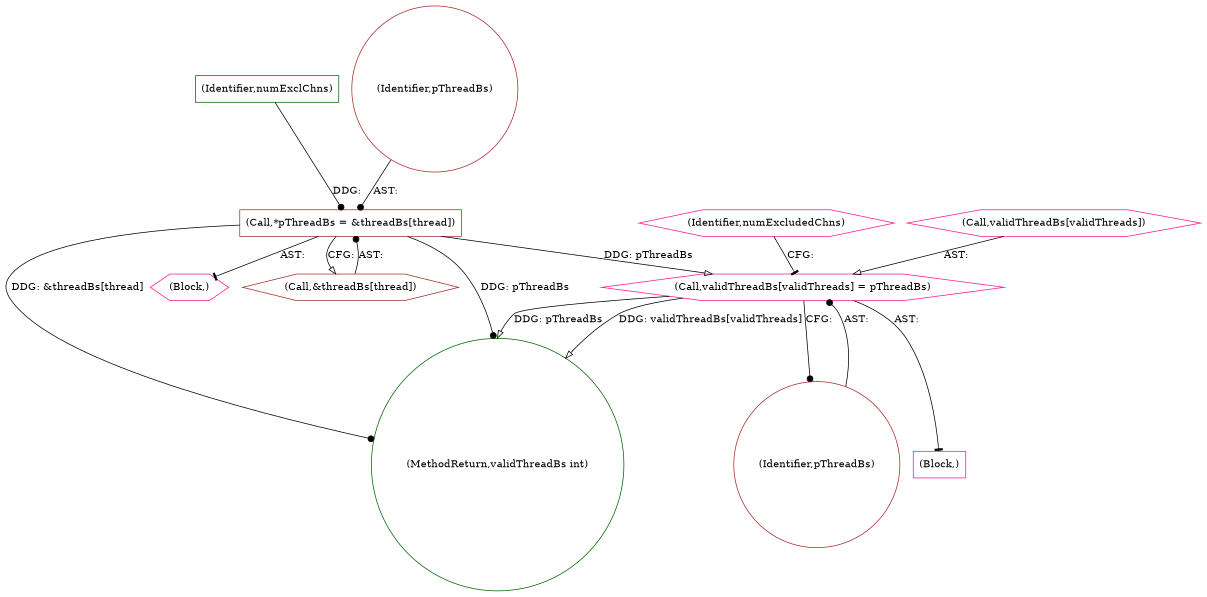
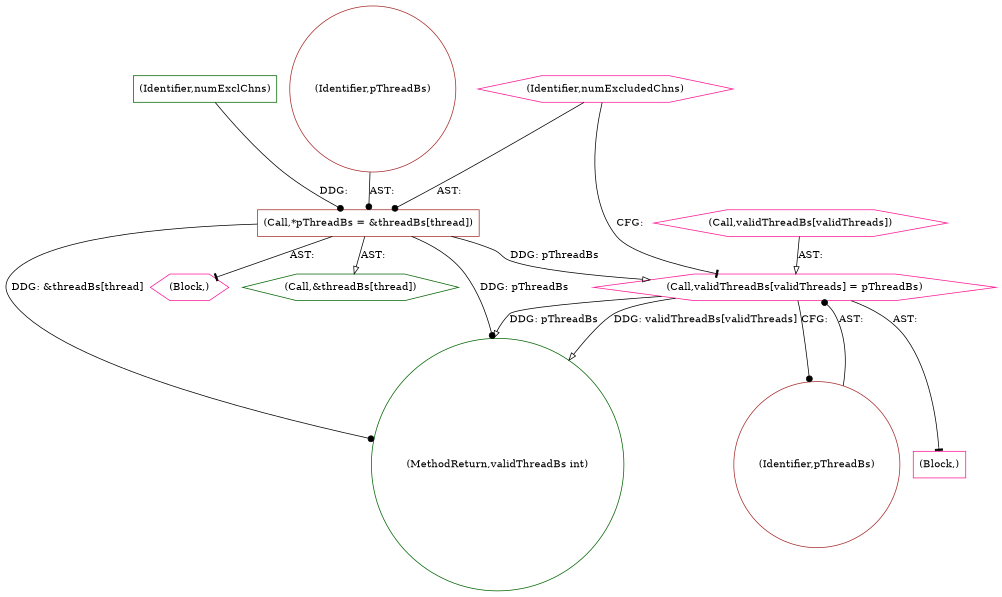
(343, 255) -> (375, 255)
(358, 258) -> (491, 156)
(351, 287) -> (351, 287)
